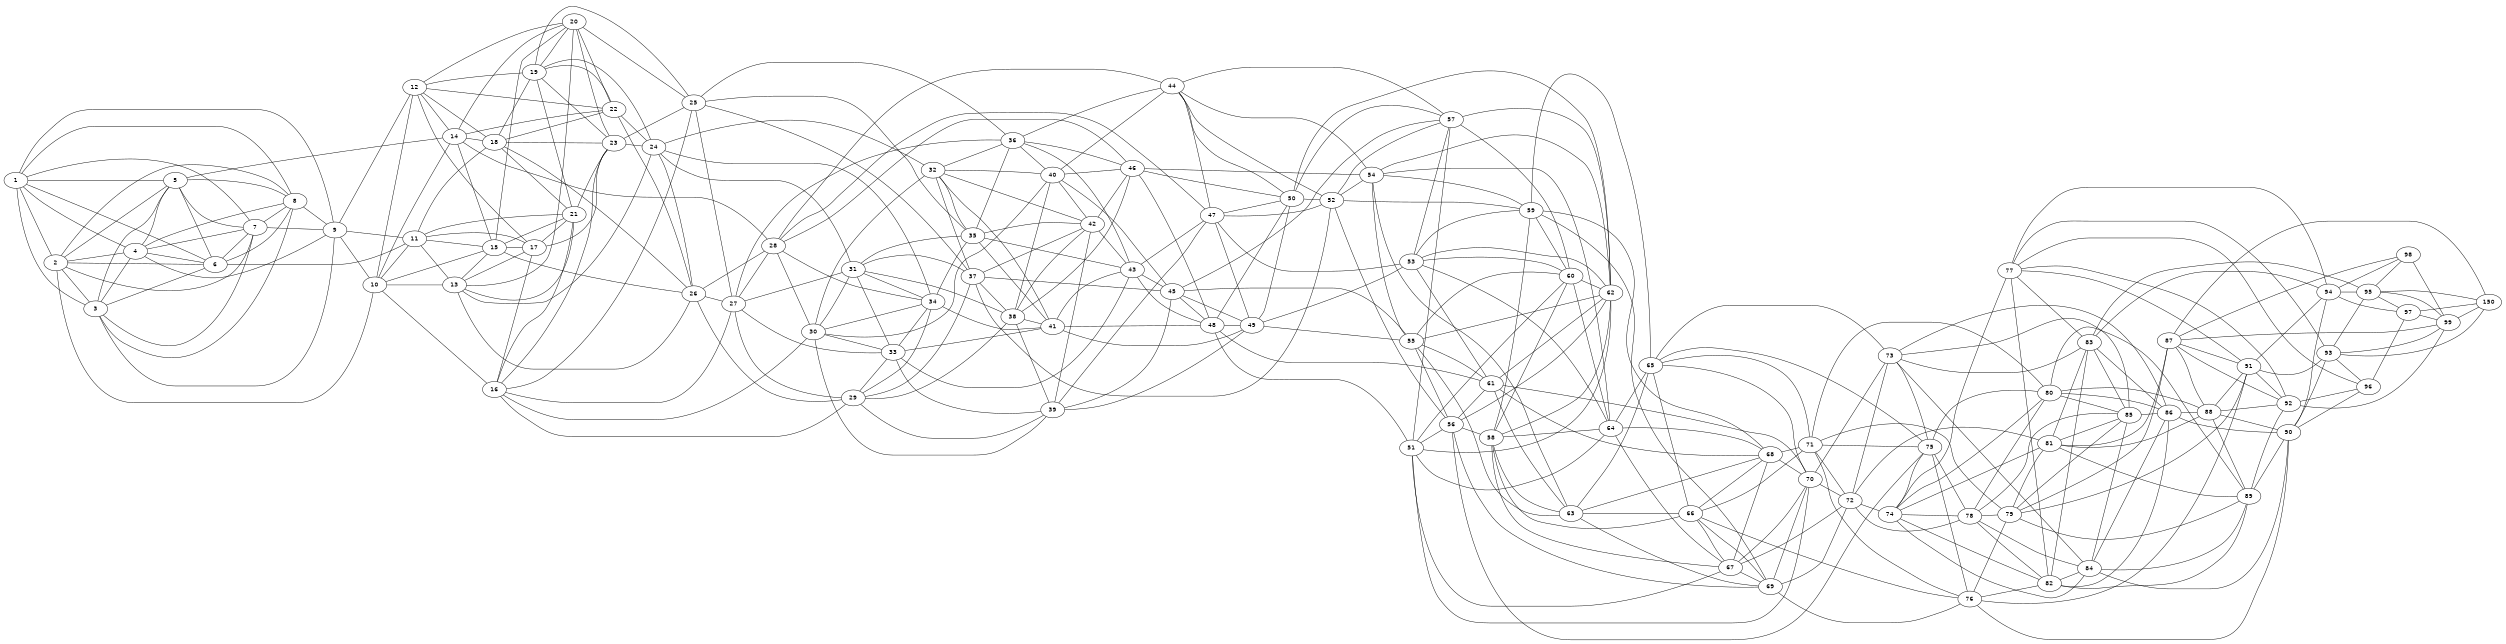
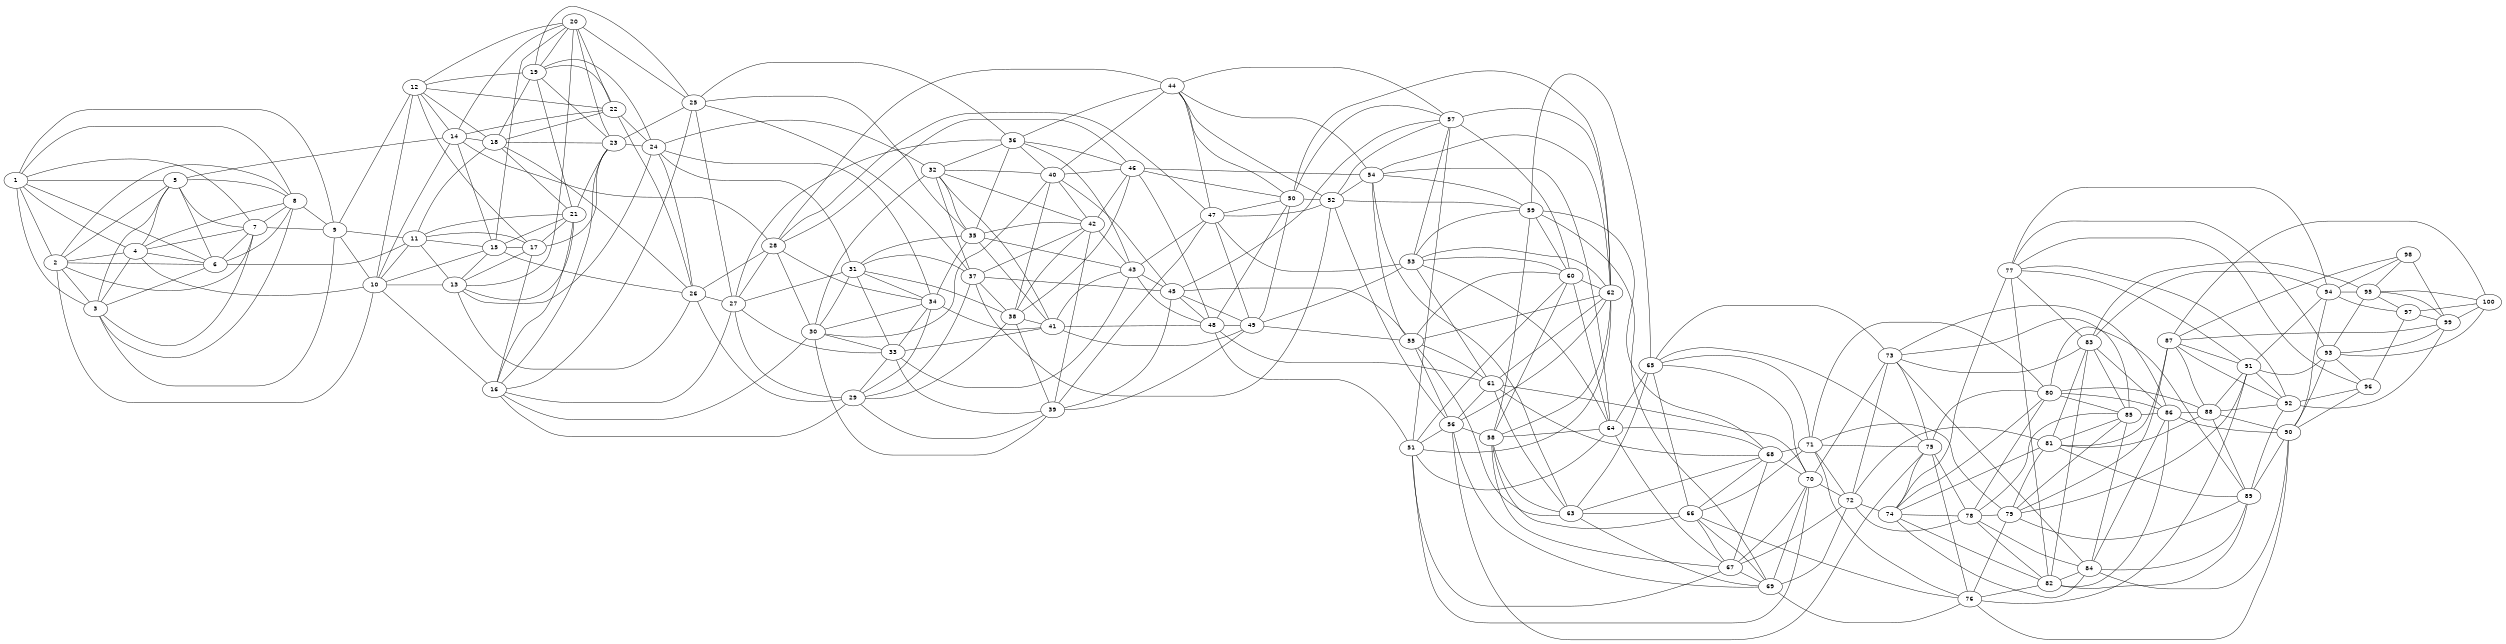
(237, 274) -> (248, 295)
(2489, 302) -> (2489, 302)
